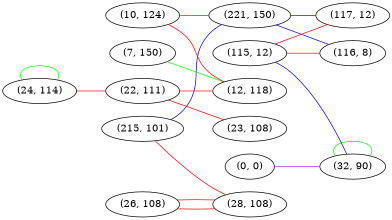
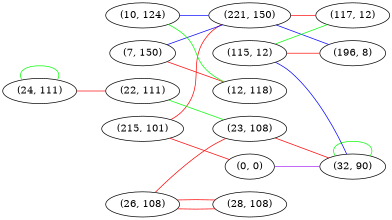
(194, 15) -> (194, 15)
(303, 15) -> (303, 15)
none -> (195, 35)
(295, 37) -> (295, 37)
(195, 49) -> (195, 49)
(353, 53) -> (353, 53)
(191, 70) -> (191, 70)
(196, 78) -> (196, 78)
(40, 91) -> (40, 91)
(199, 91) -> none
(196, 110) -> (196, 110)
none -> (302, 148)
none -> (188, 163)
(188, 171) -> (200, 149)
